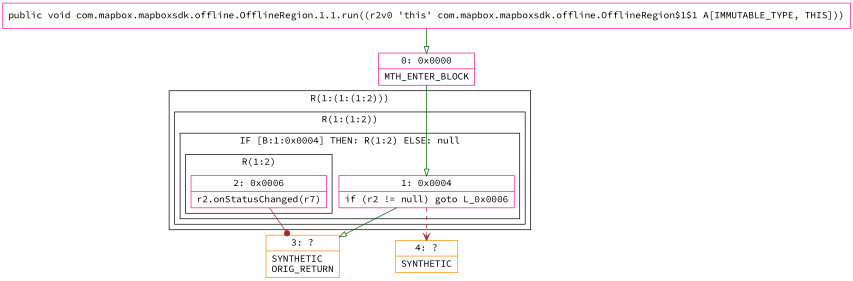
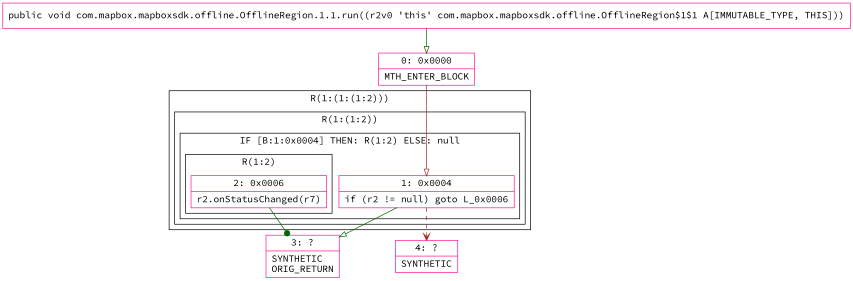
(427, 127) -> (427, 127)
(277, 219) -> (277, 219)
(303, 256) -> (303, 256)
(427, 256) -> (427, 256)
